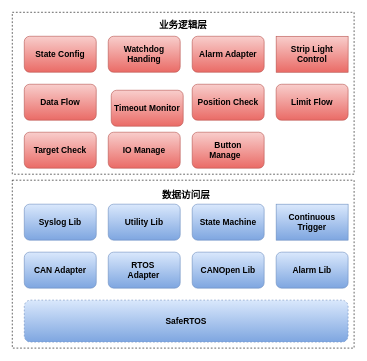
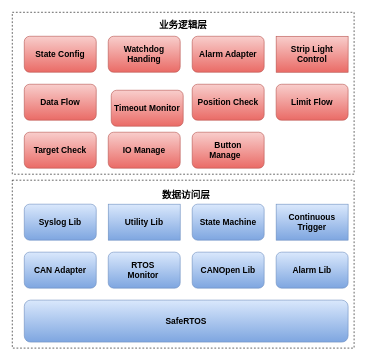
(144, 222) -> (144, 222)
(144, 270) -> (144, 270)
(186, 321) -> (186, 321)
